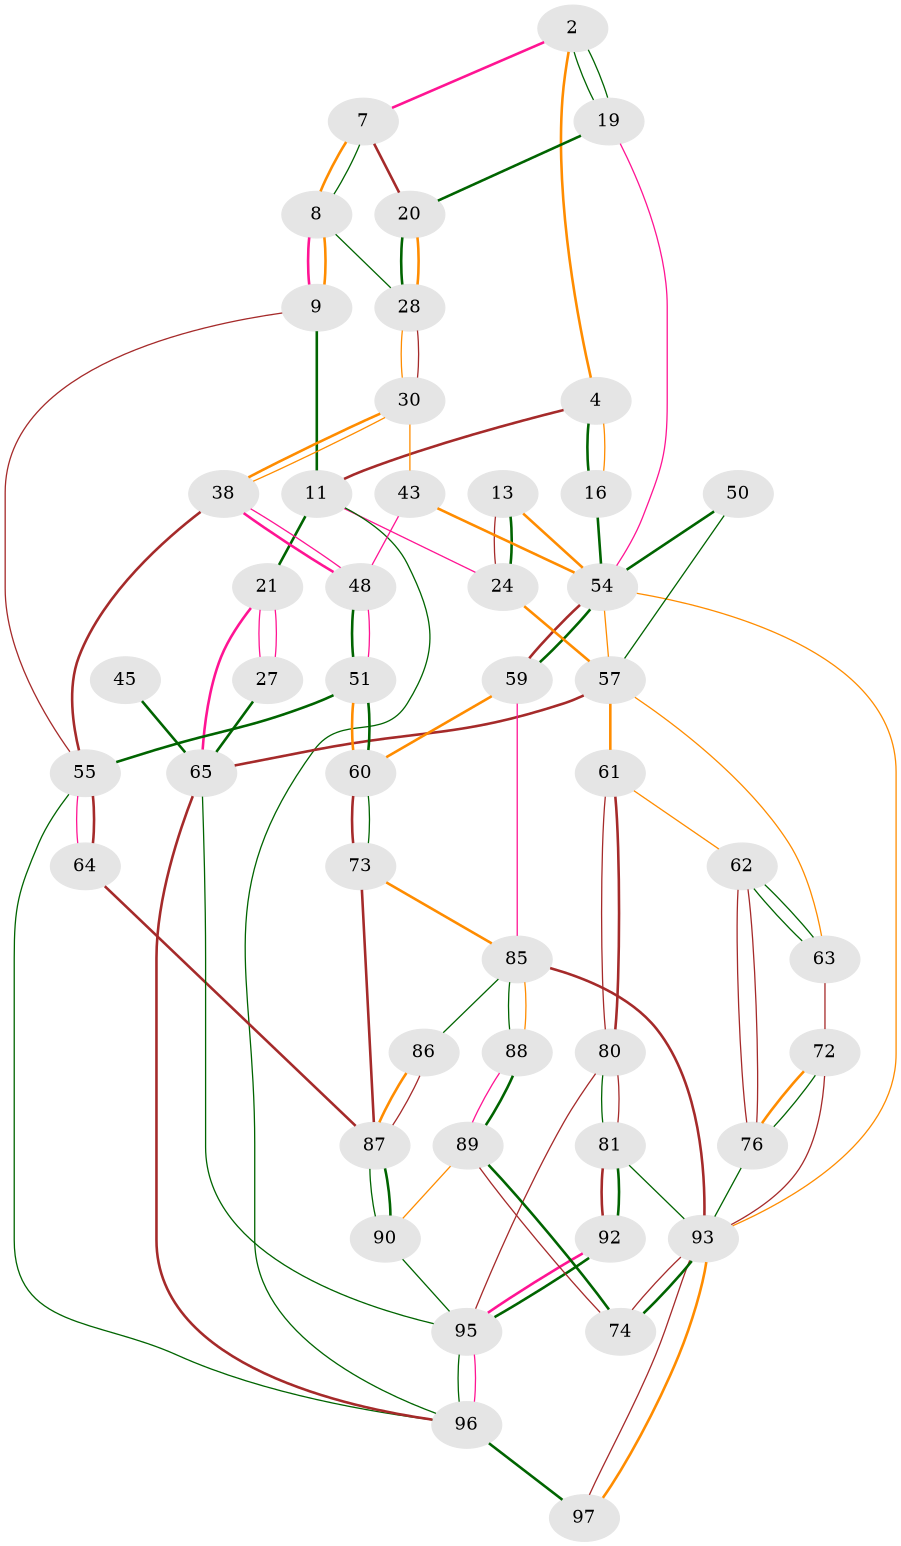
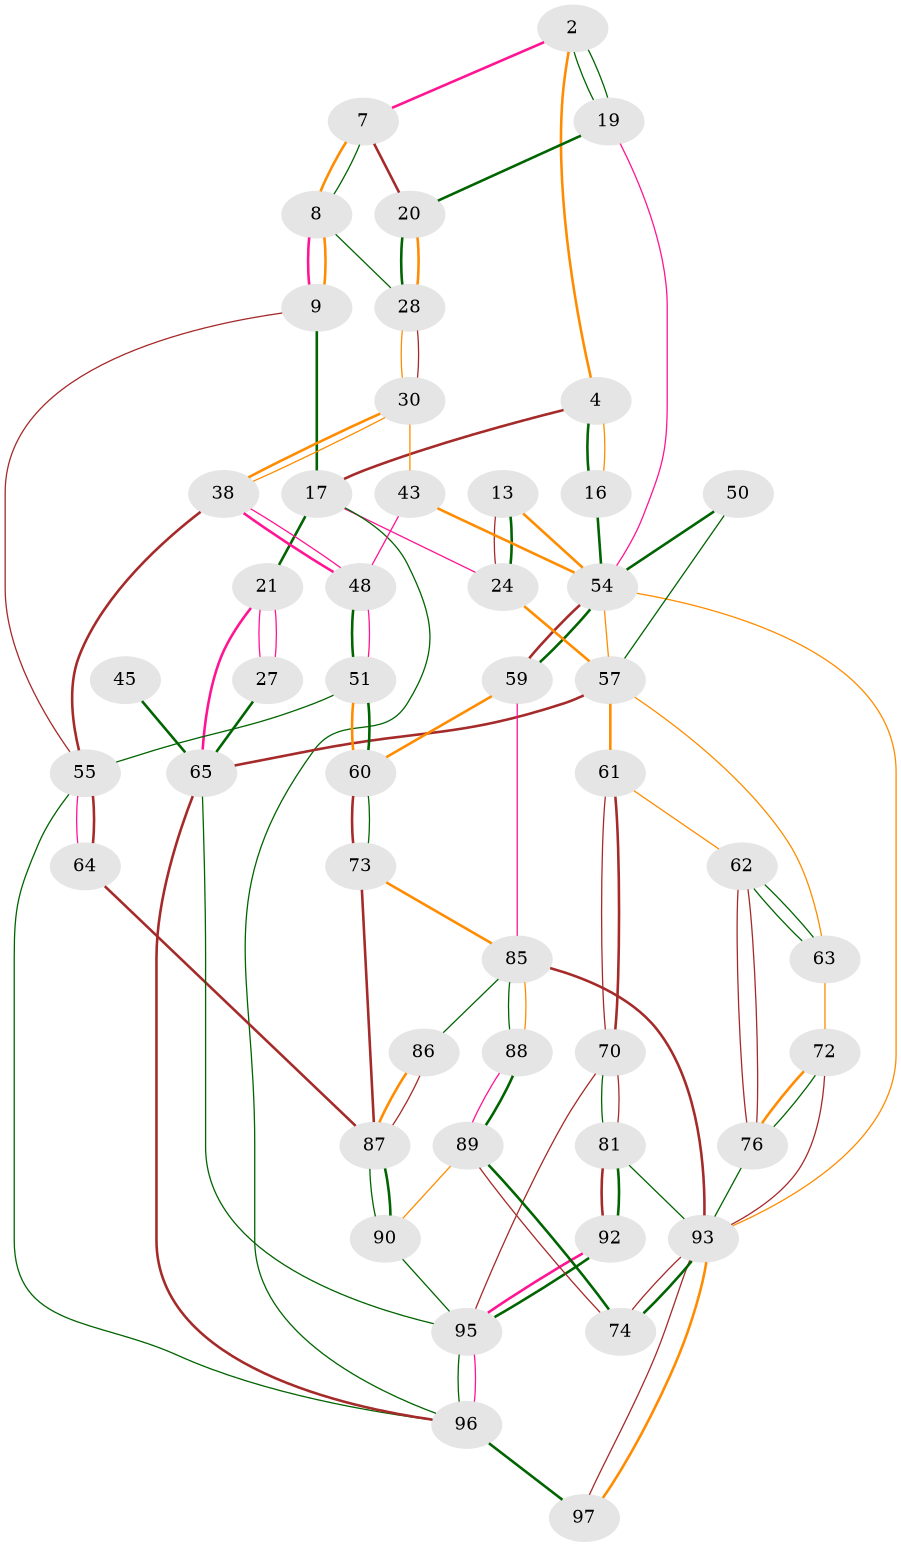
(317, 494) -> (317, 494)
(220, 732) -> (220, 732)
(825, 1006) -> (825, 1006)
(610, 1053) -> (610, 1053)
